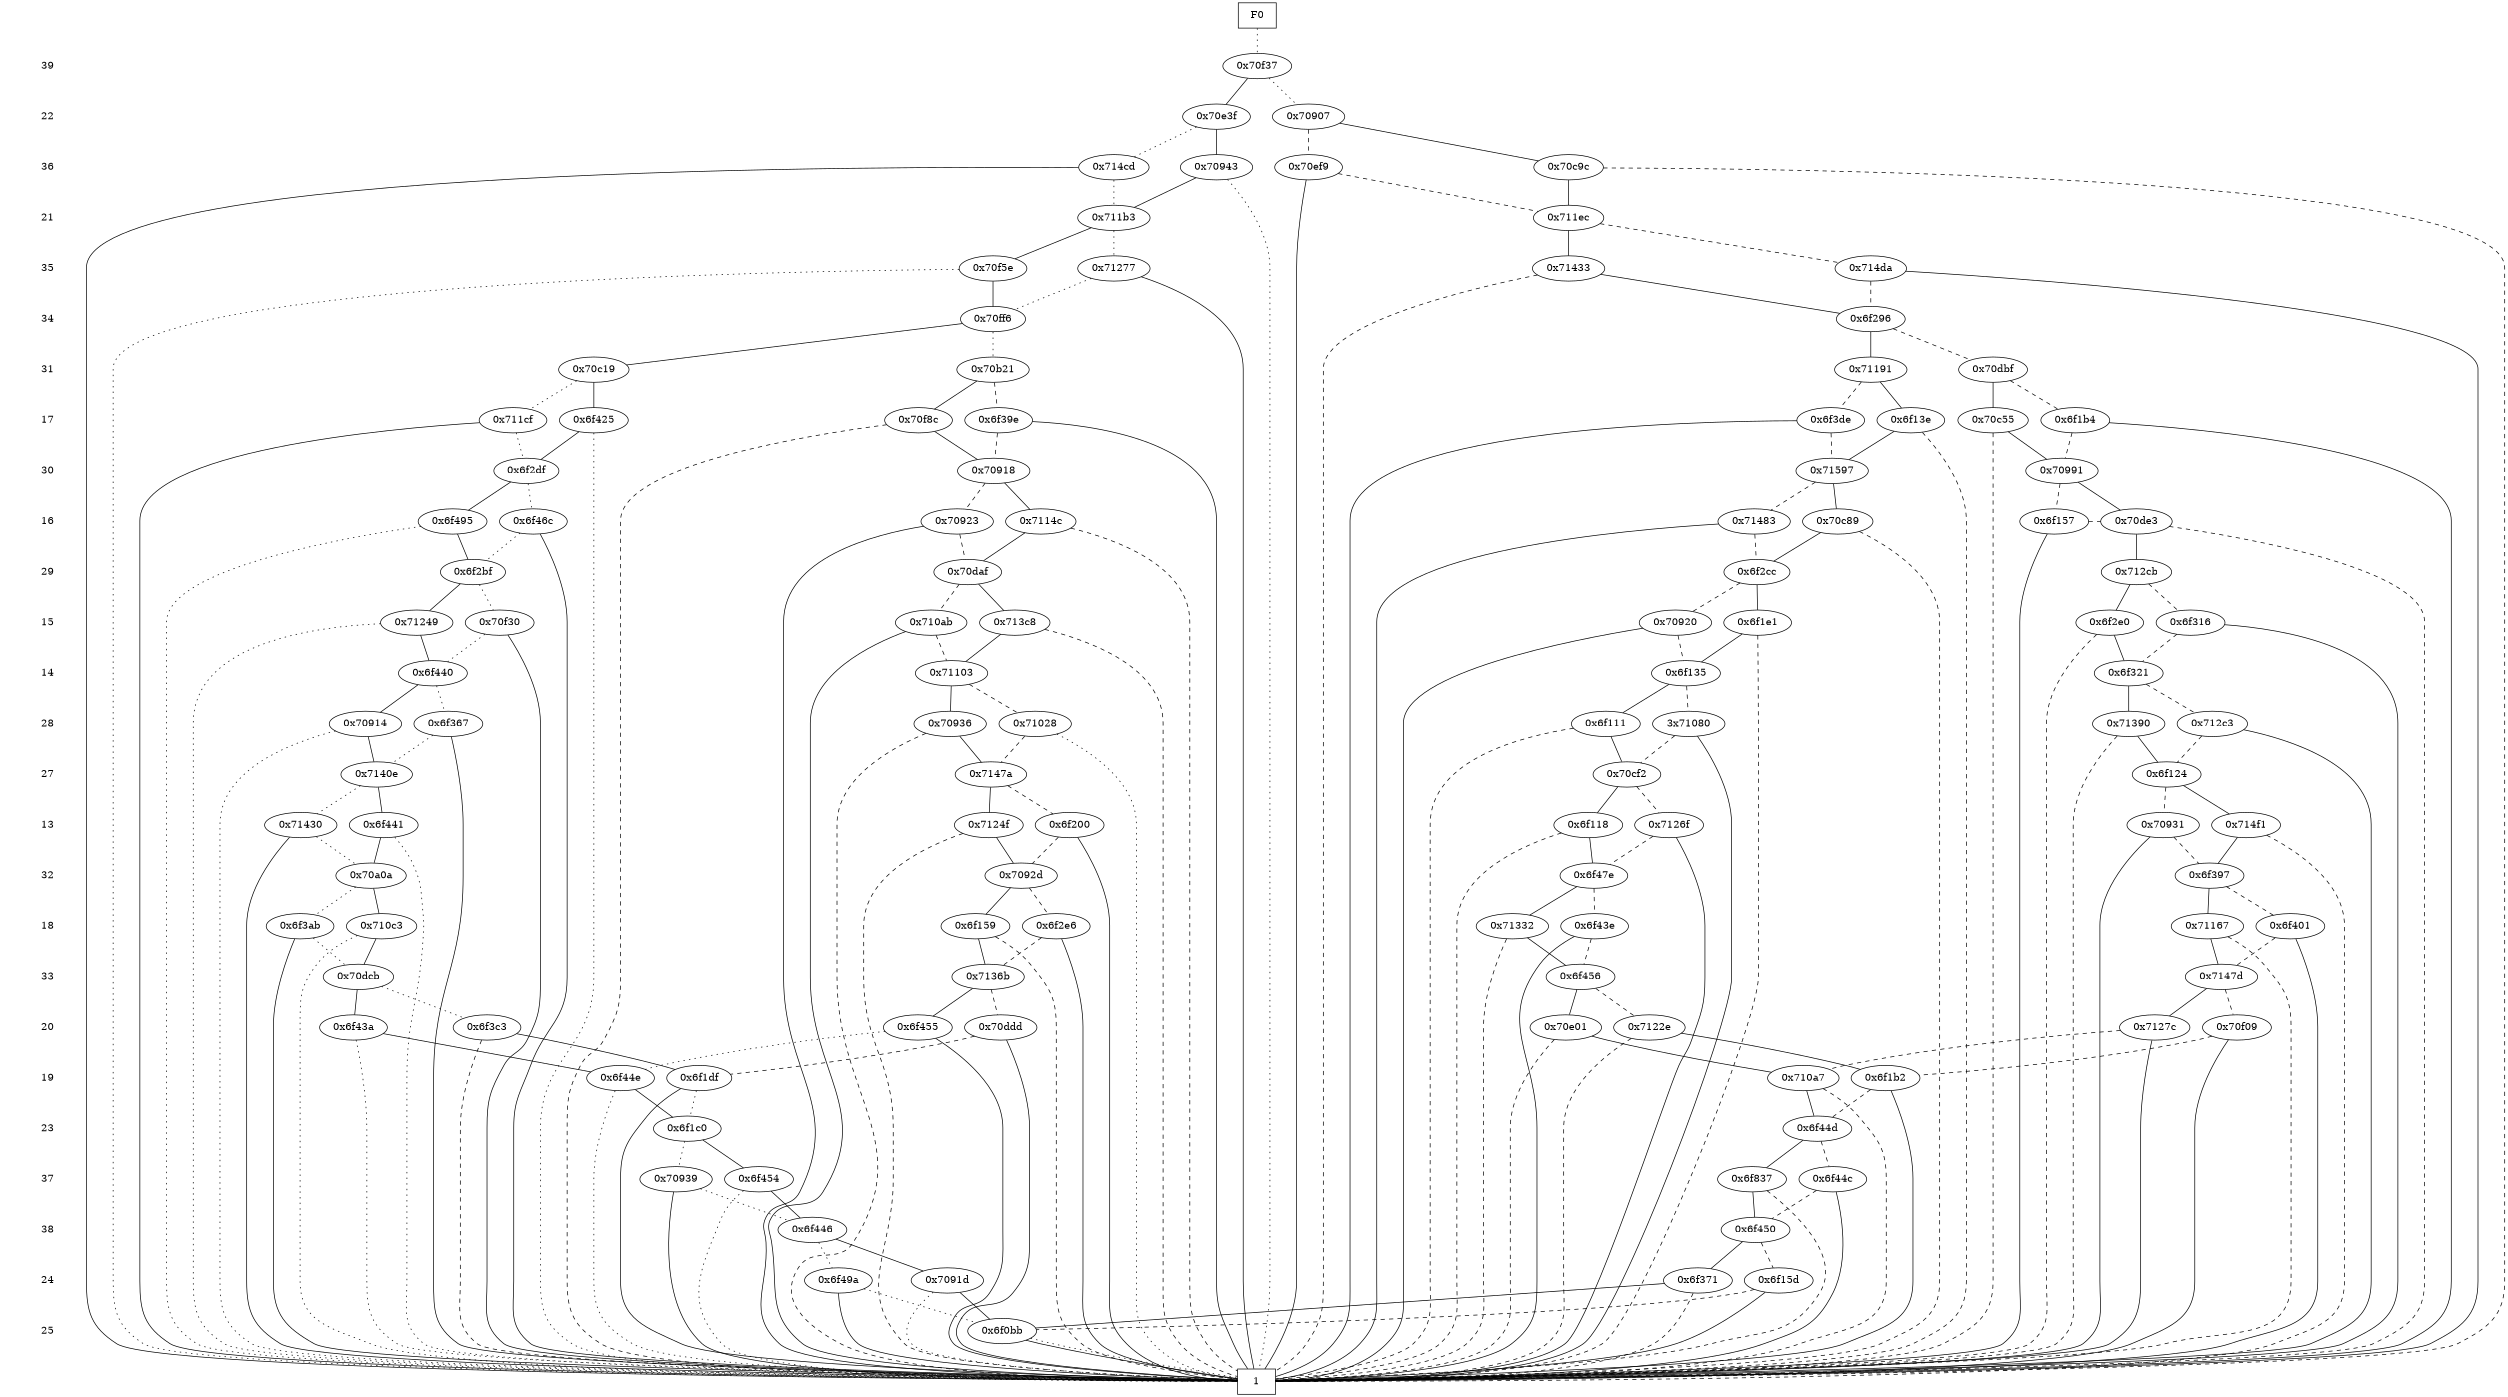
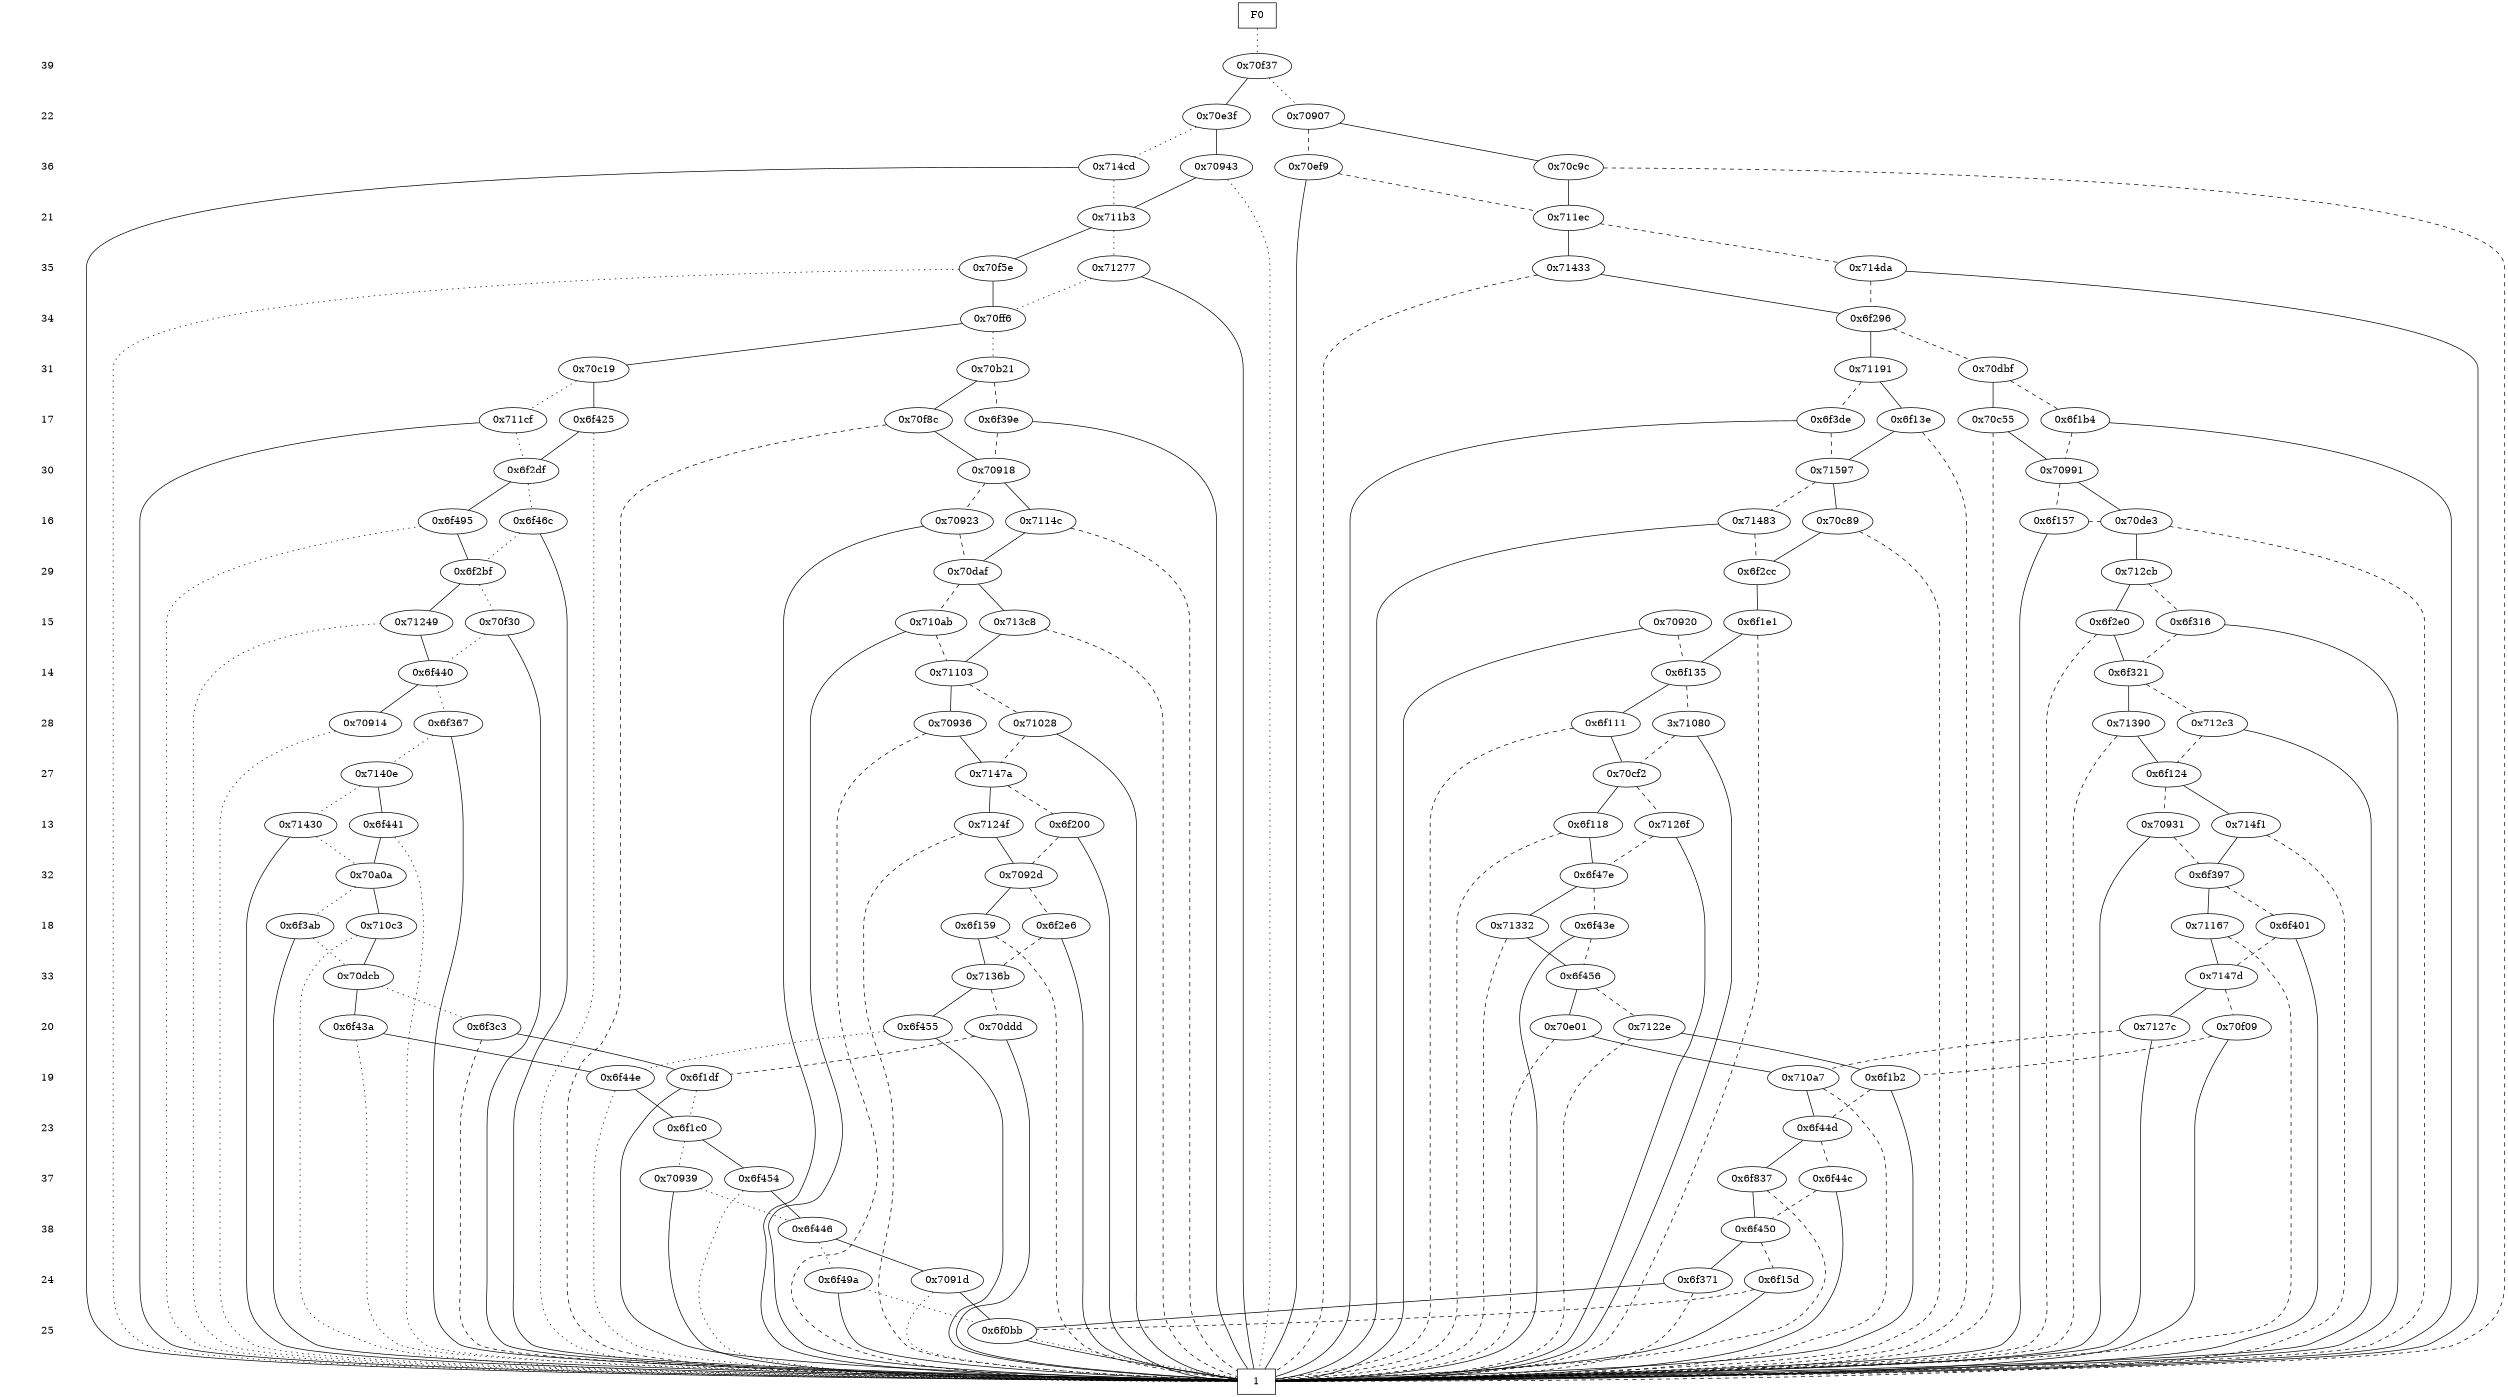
(1716, 597) -> none
(371, 749) -> none
(1136, 1070) -> (1136, 1070)
